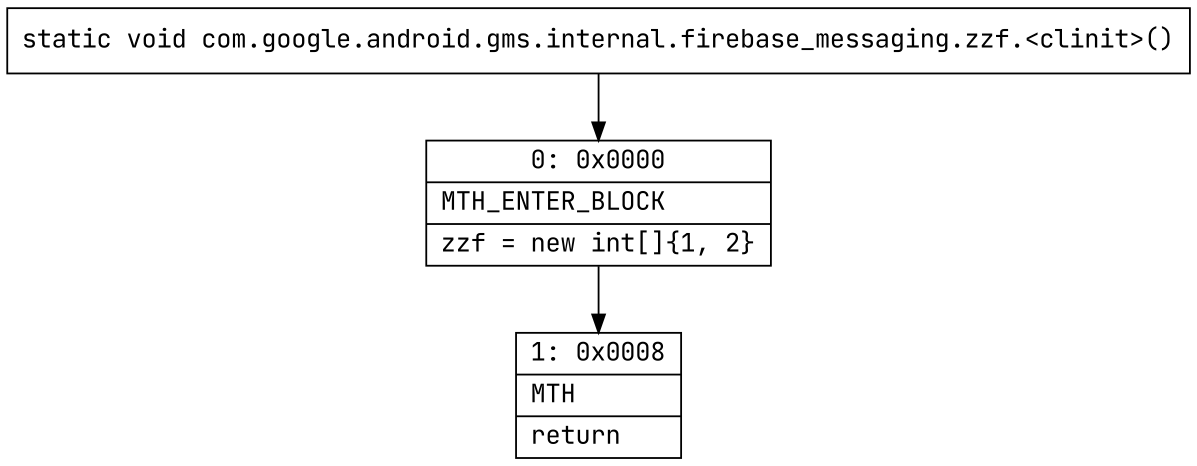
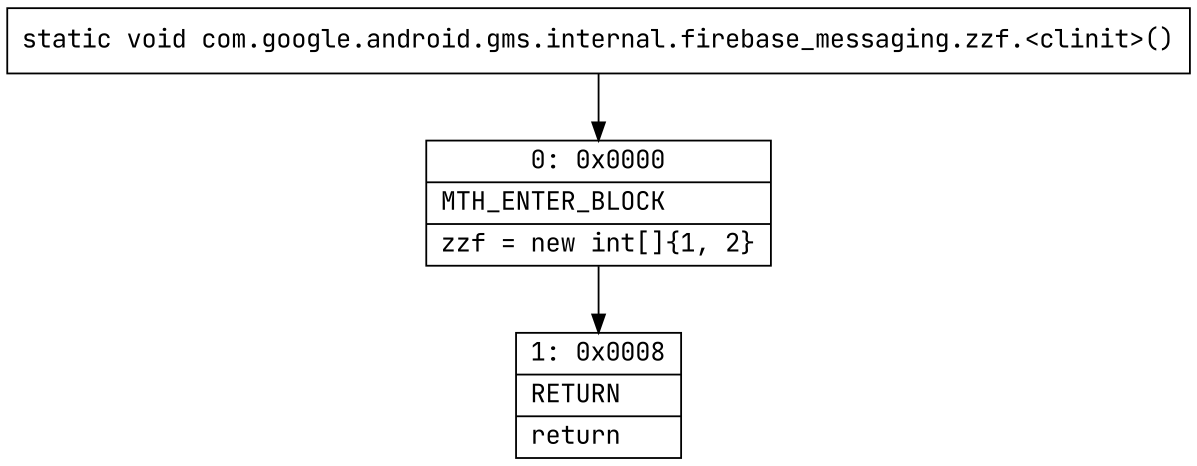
(553, 395) -> (576, 395)
